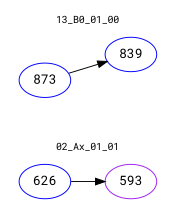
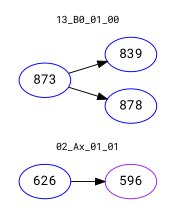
none -> (131, 106)
(131, 182) -> (131, 182)
